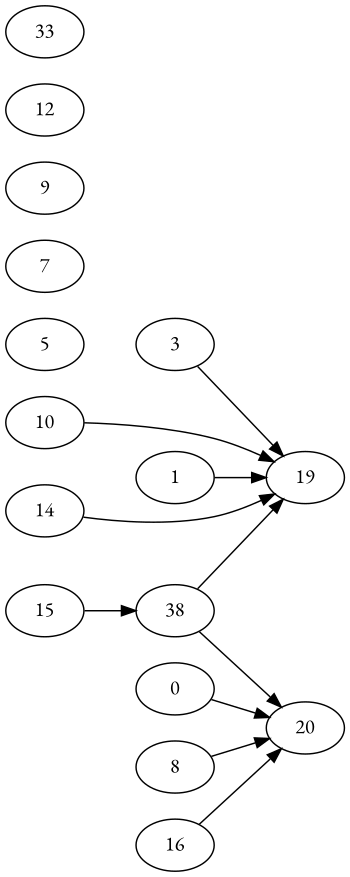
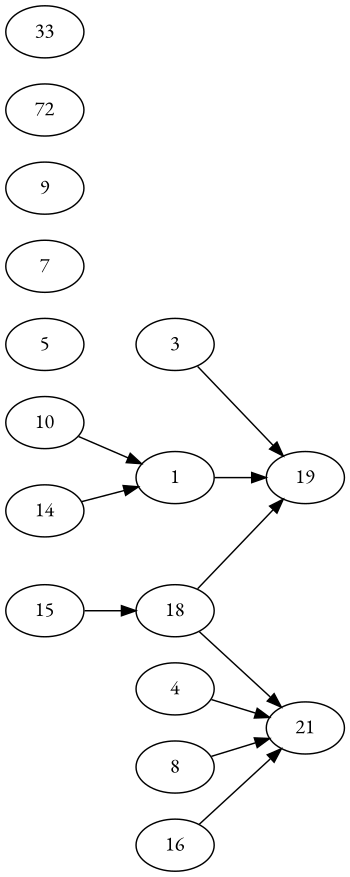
(45, 110) -> (45, 110)
(174, 431) -> (103, 447)
(174, 522) -> (103, 496)
(175, 611) -> (175, 611)
(175, 689) -> (175, 689)
(305, 728) -> (305, 728)
